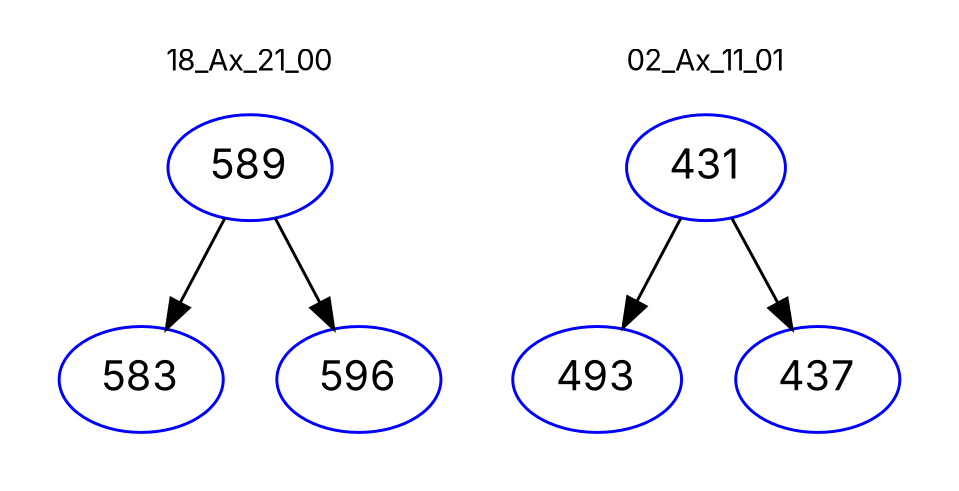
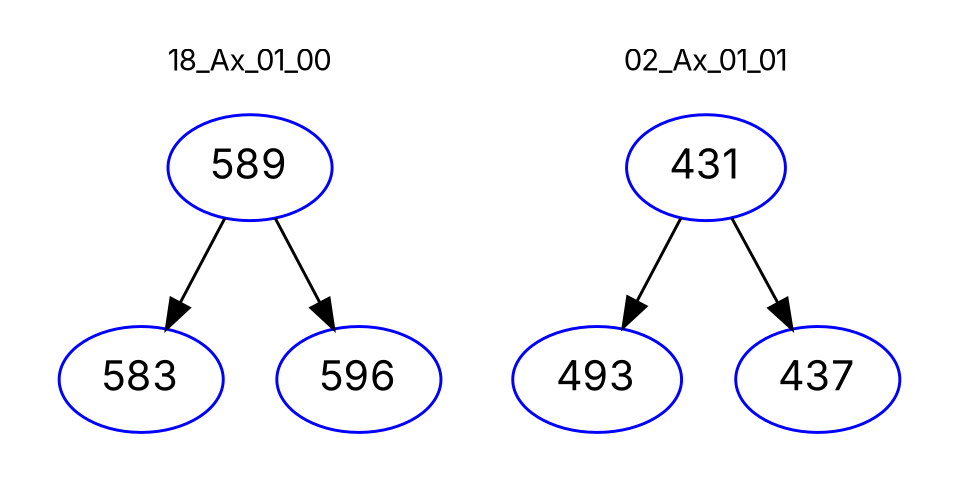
(250, 63) -> (250, 63)
(706, 63) -> (706, 63)
